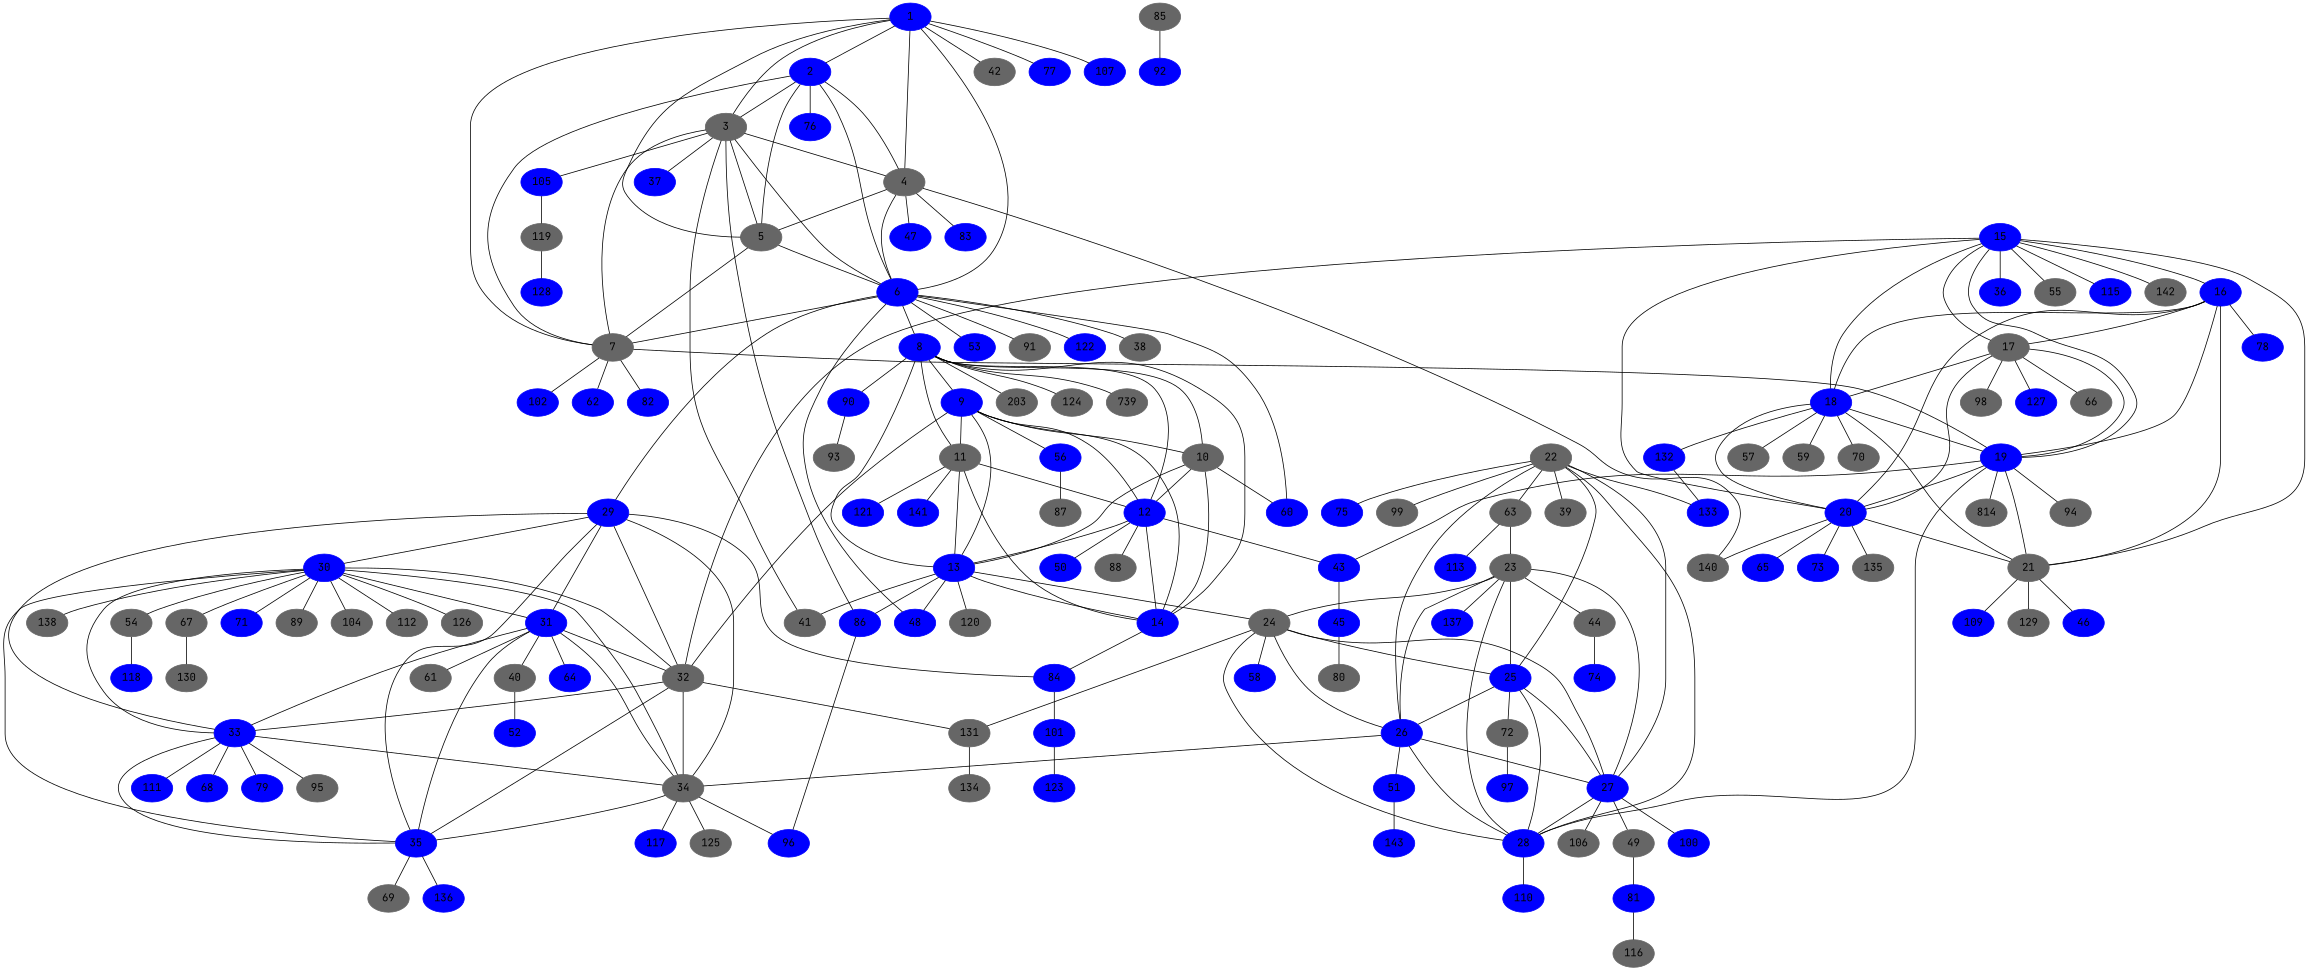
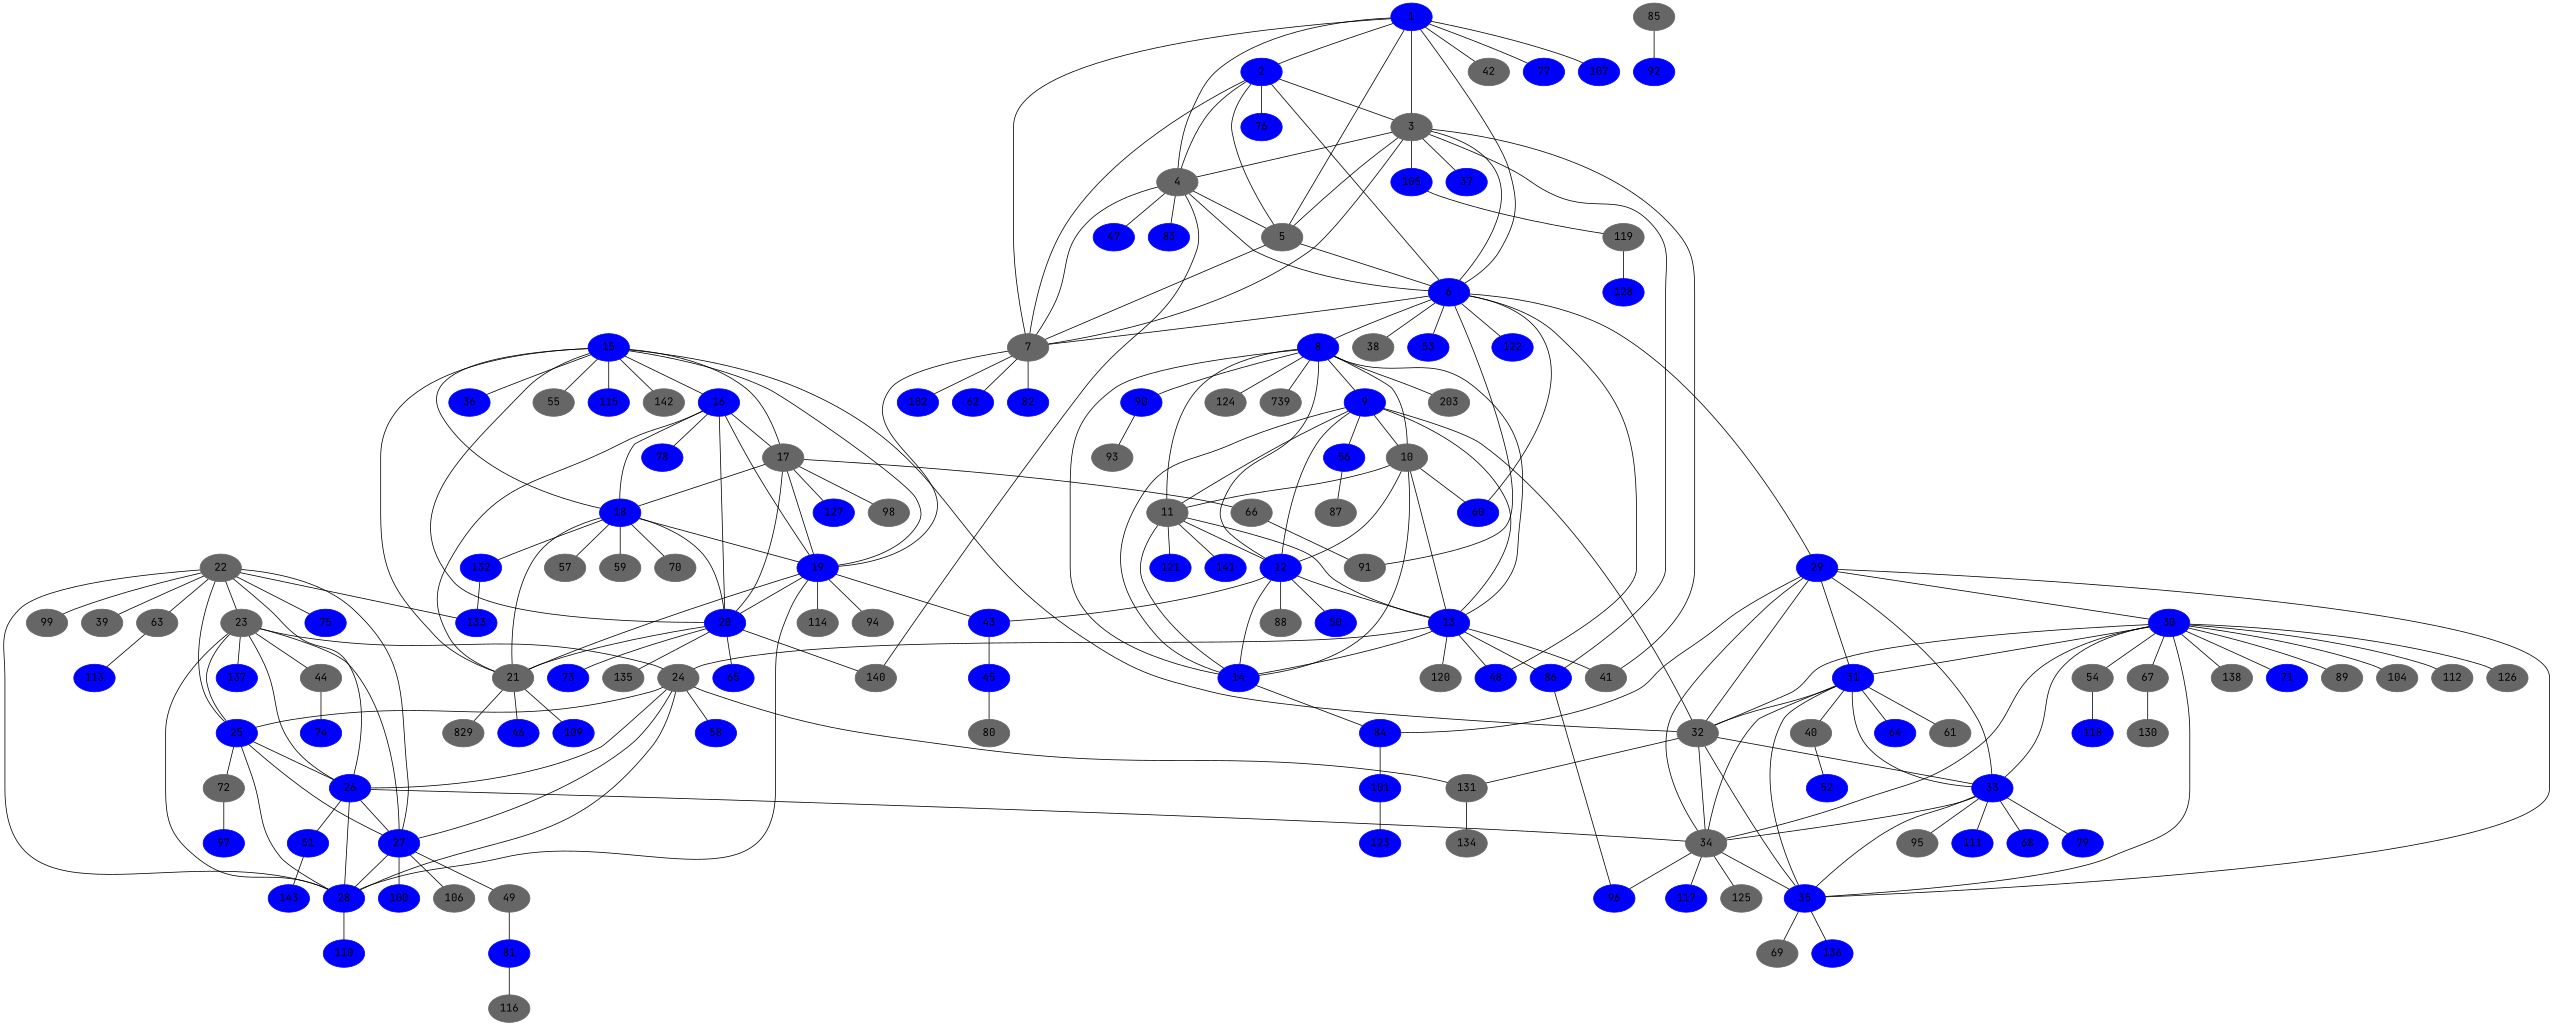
none -> (1074, 240)
none -> (1288, 488)
(1986, 513) -> (818, 623)
none -> (1308, 540)
(1510, 540) -> (231, 595)
(2029, 623) -> (463, 733)
